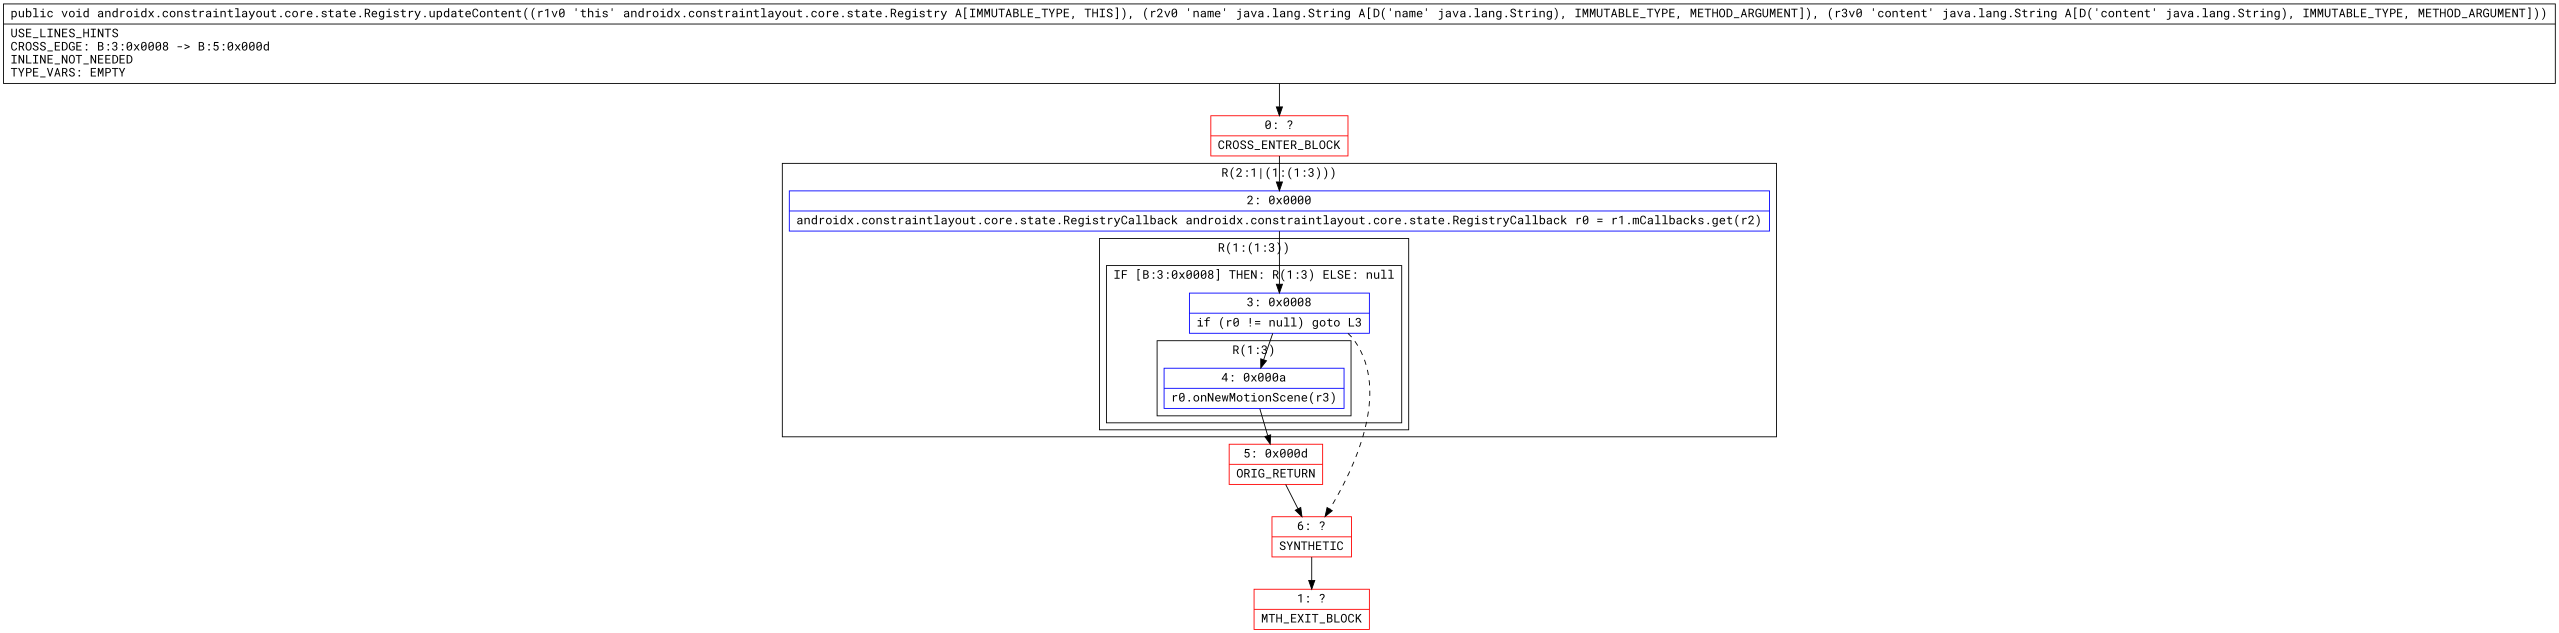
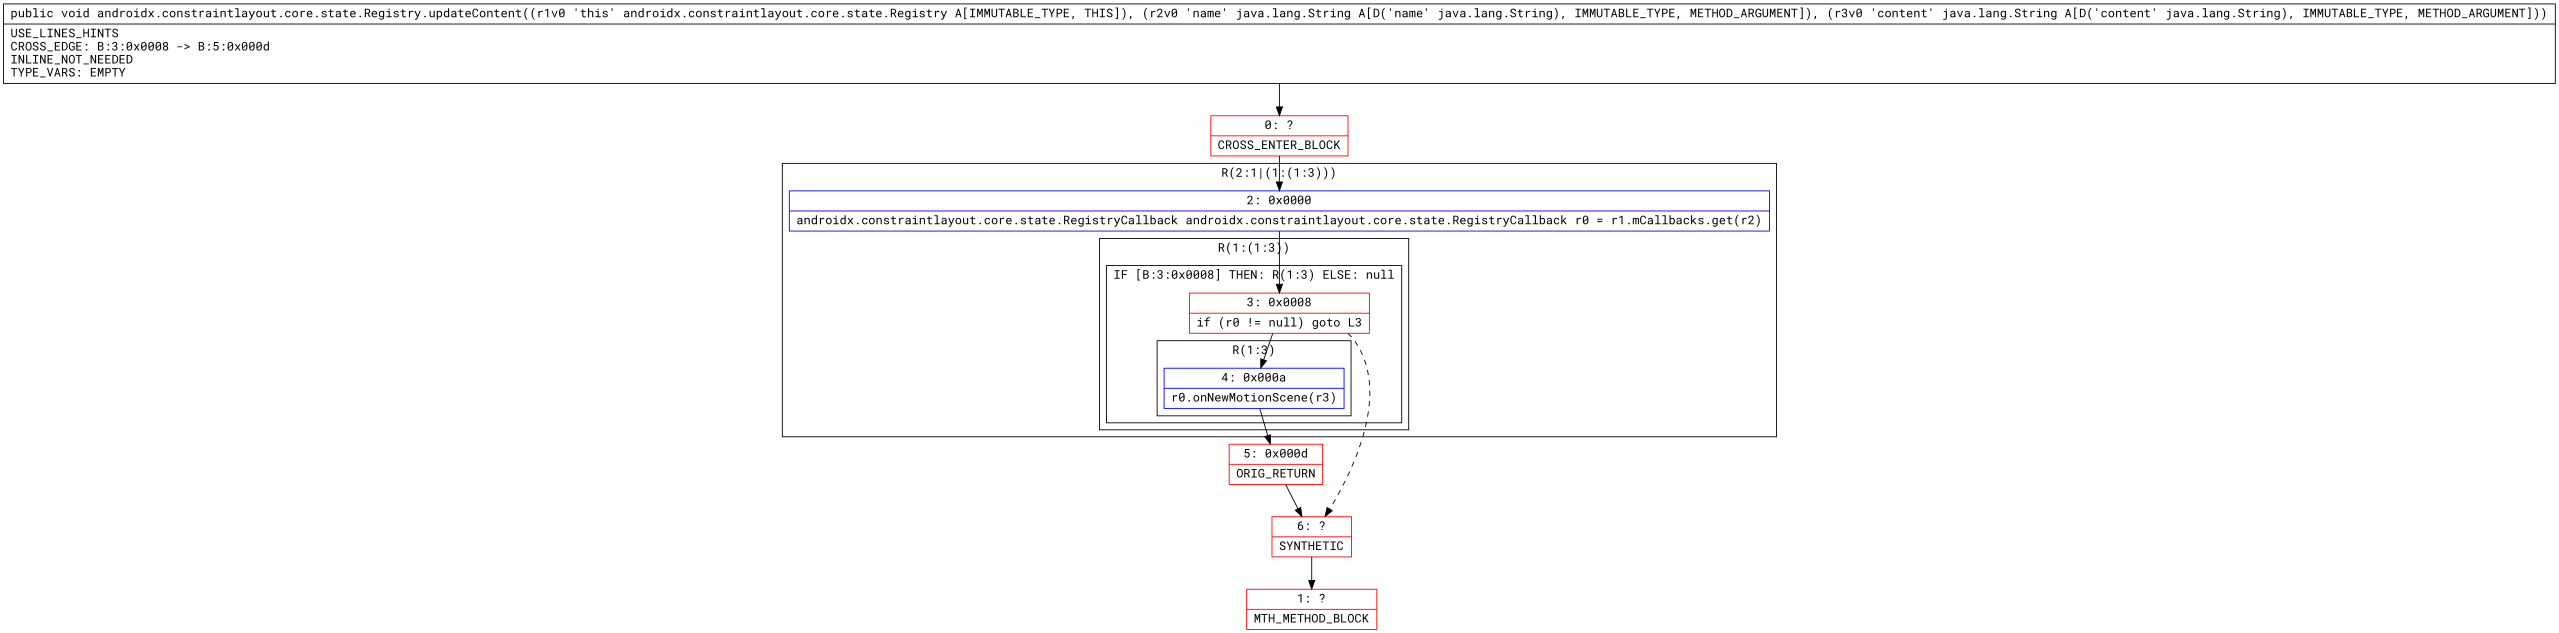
(1279, 313) -> (1279, 313)
(1312, 619) -> (1312, 619)
